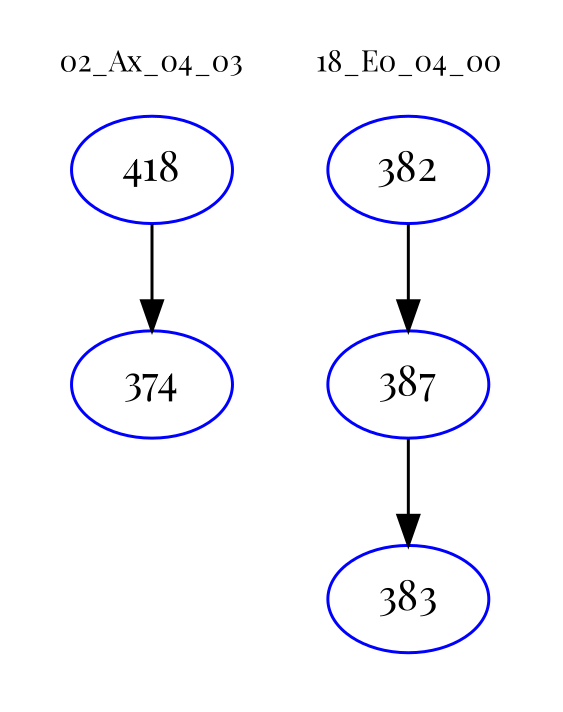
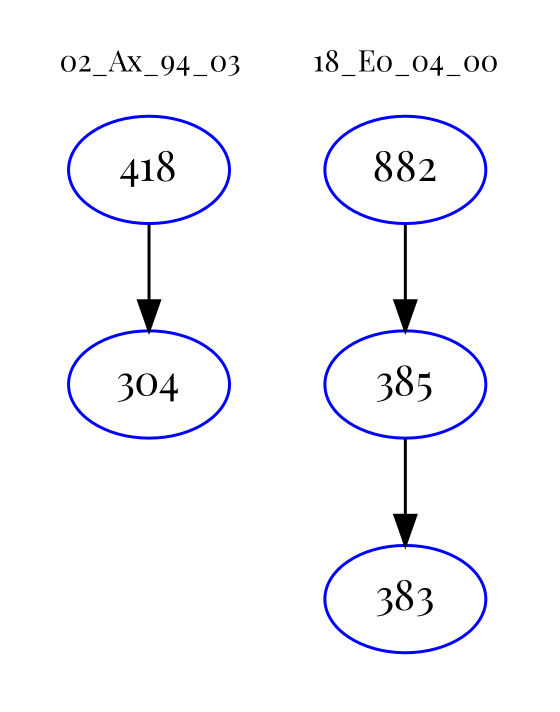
(152, 64) -> (151, 64)
(408, 170) -> (405, 170)
(152, 384) -> (149, 384)
(408, 384) -> (405, 384)
